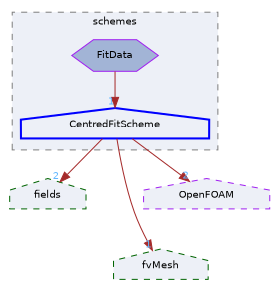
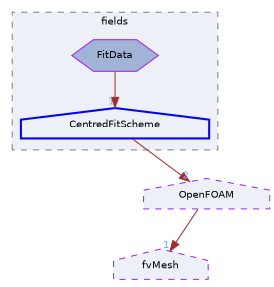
(115, 22) -> (115, 22)
(128, 191) -> (187, 226)
(48, 195) -> none
(161, 266) -> (161, 266)
